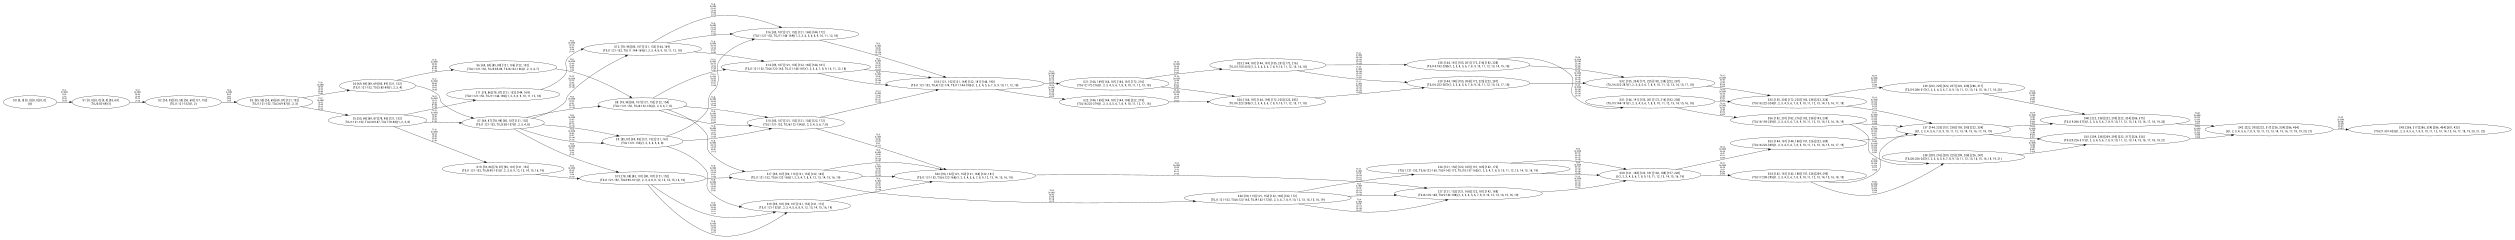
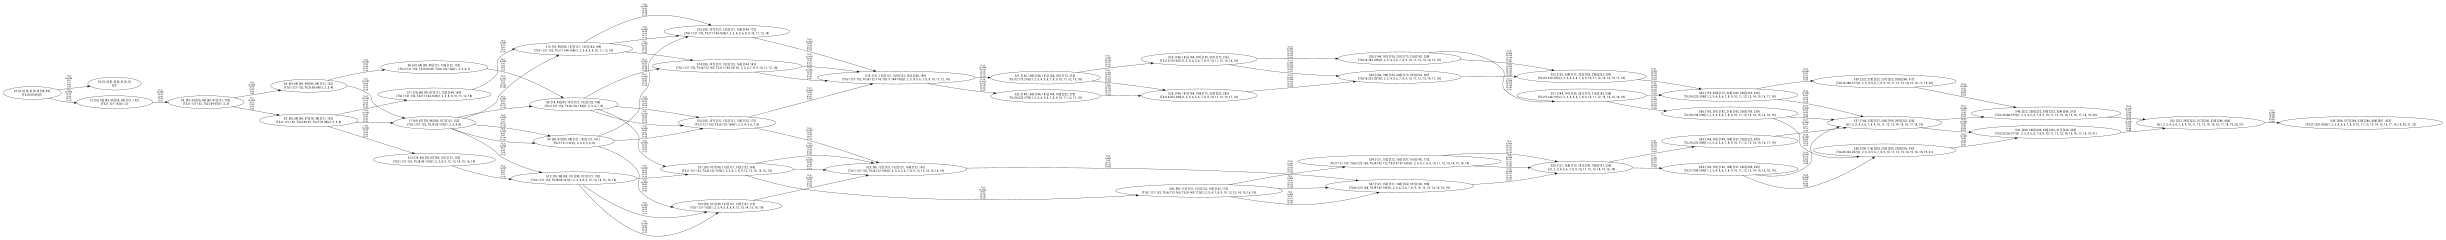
(63, 102) -> (73, 88)
